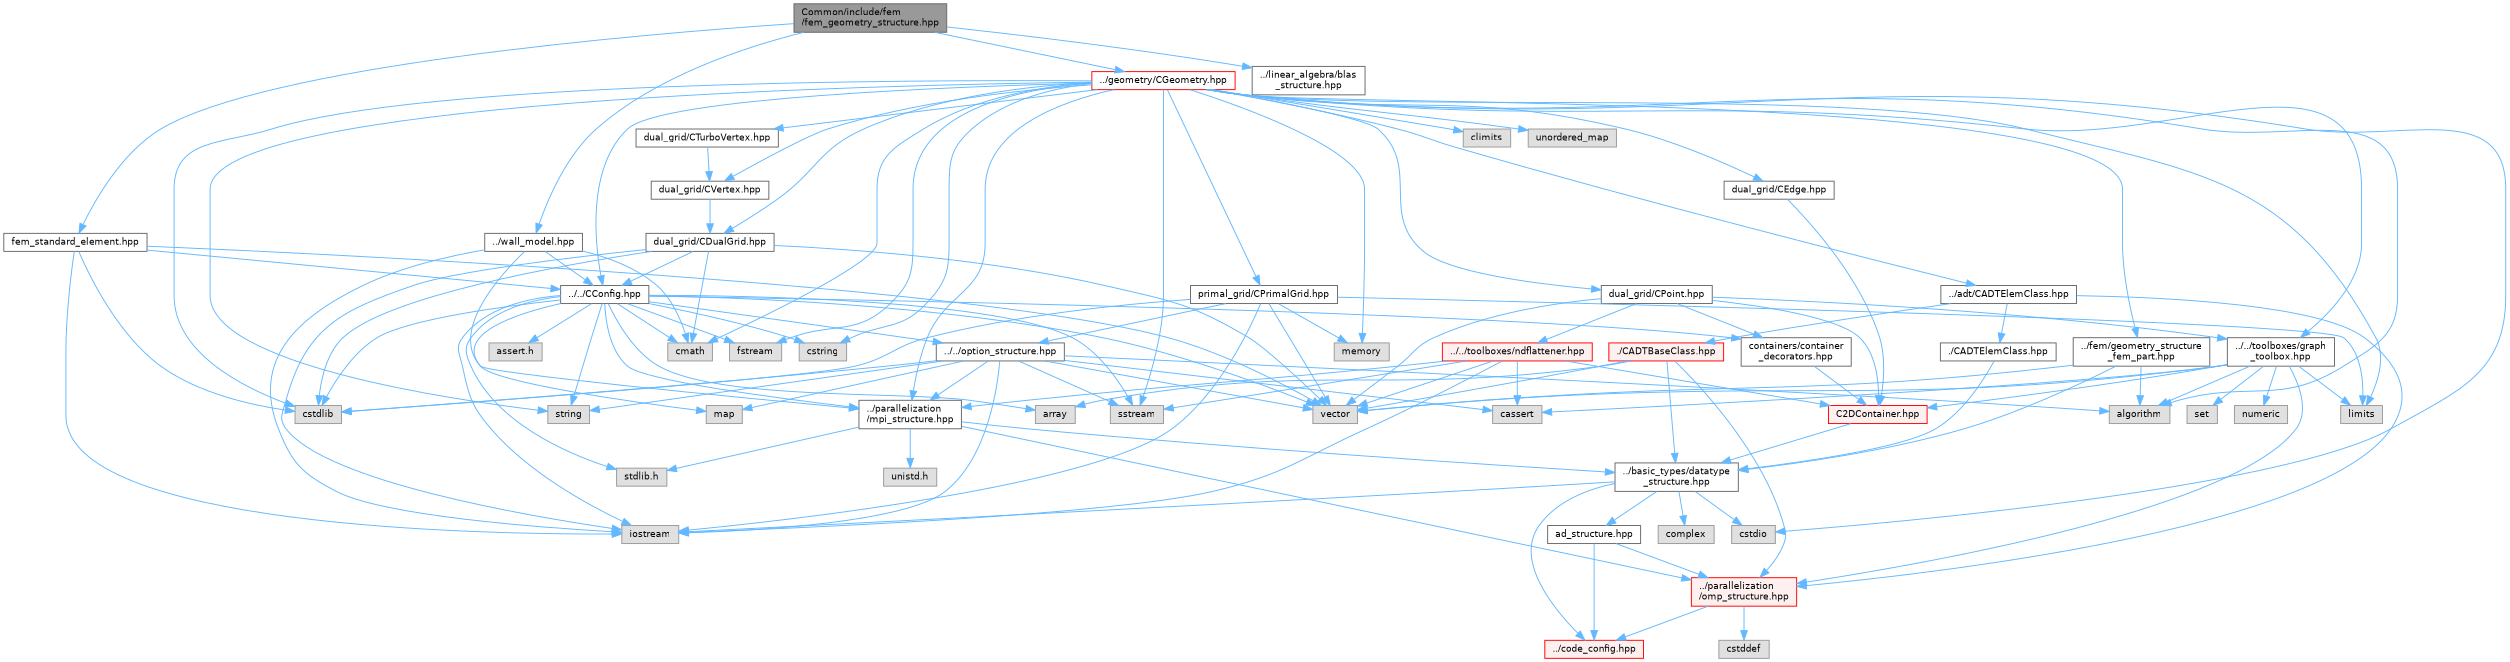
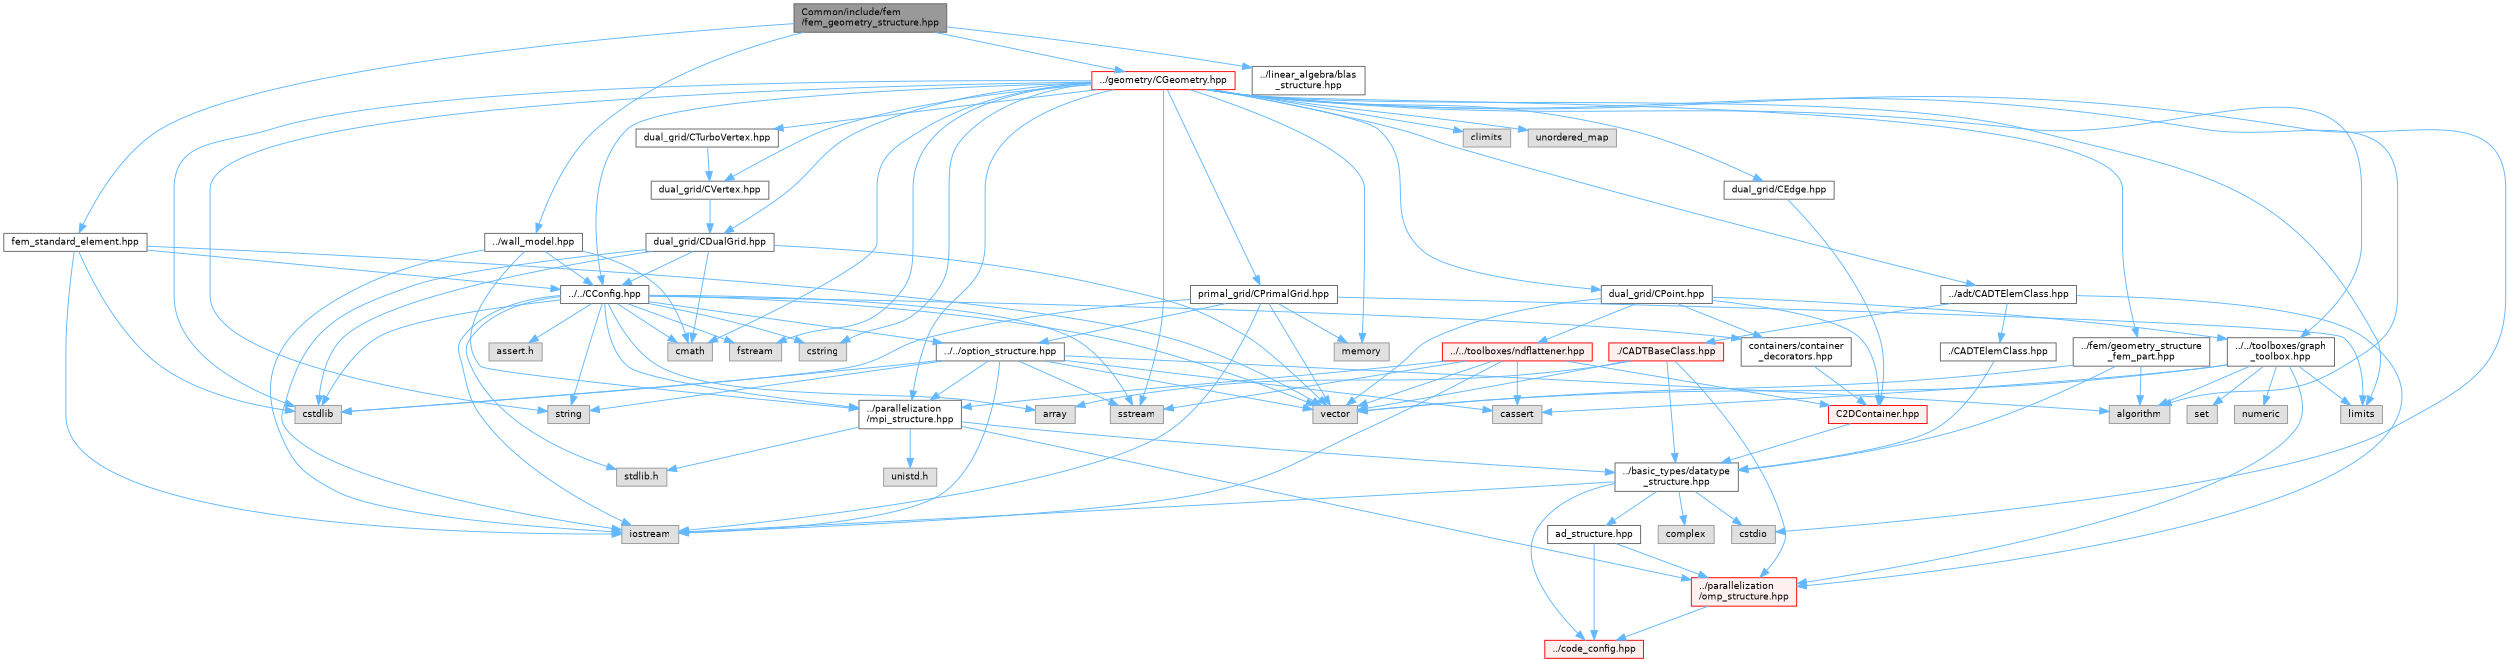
(2090, 386) -> none
(724, 415) -> none
(1744, 649) -> none
